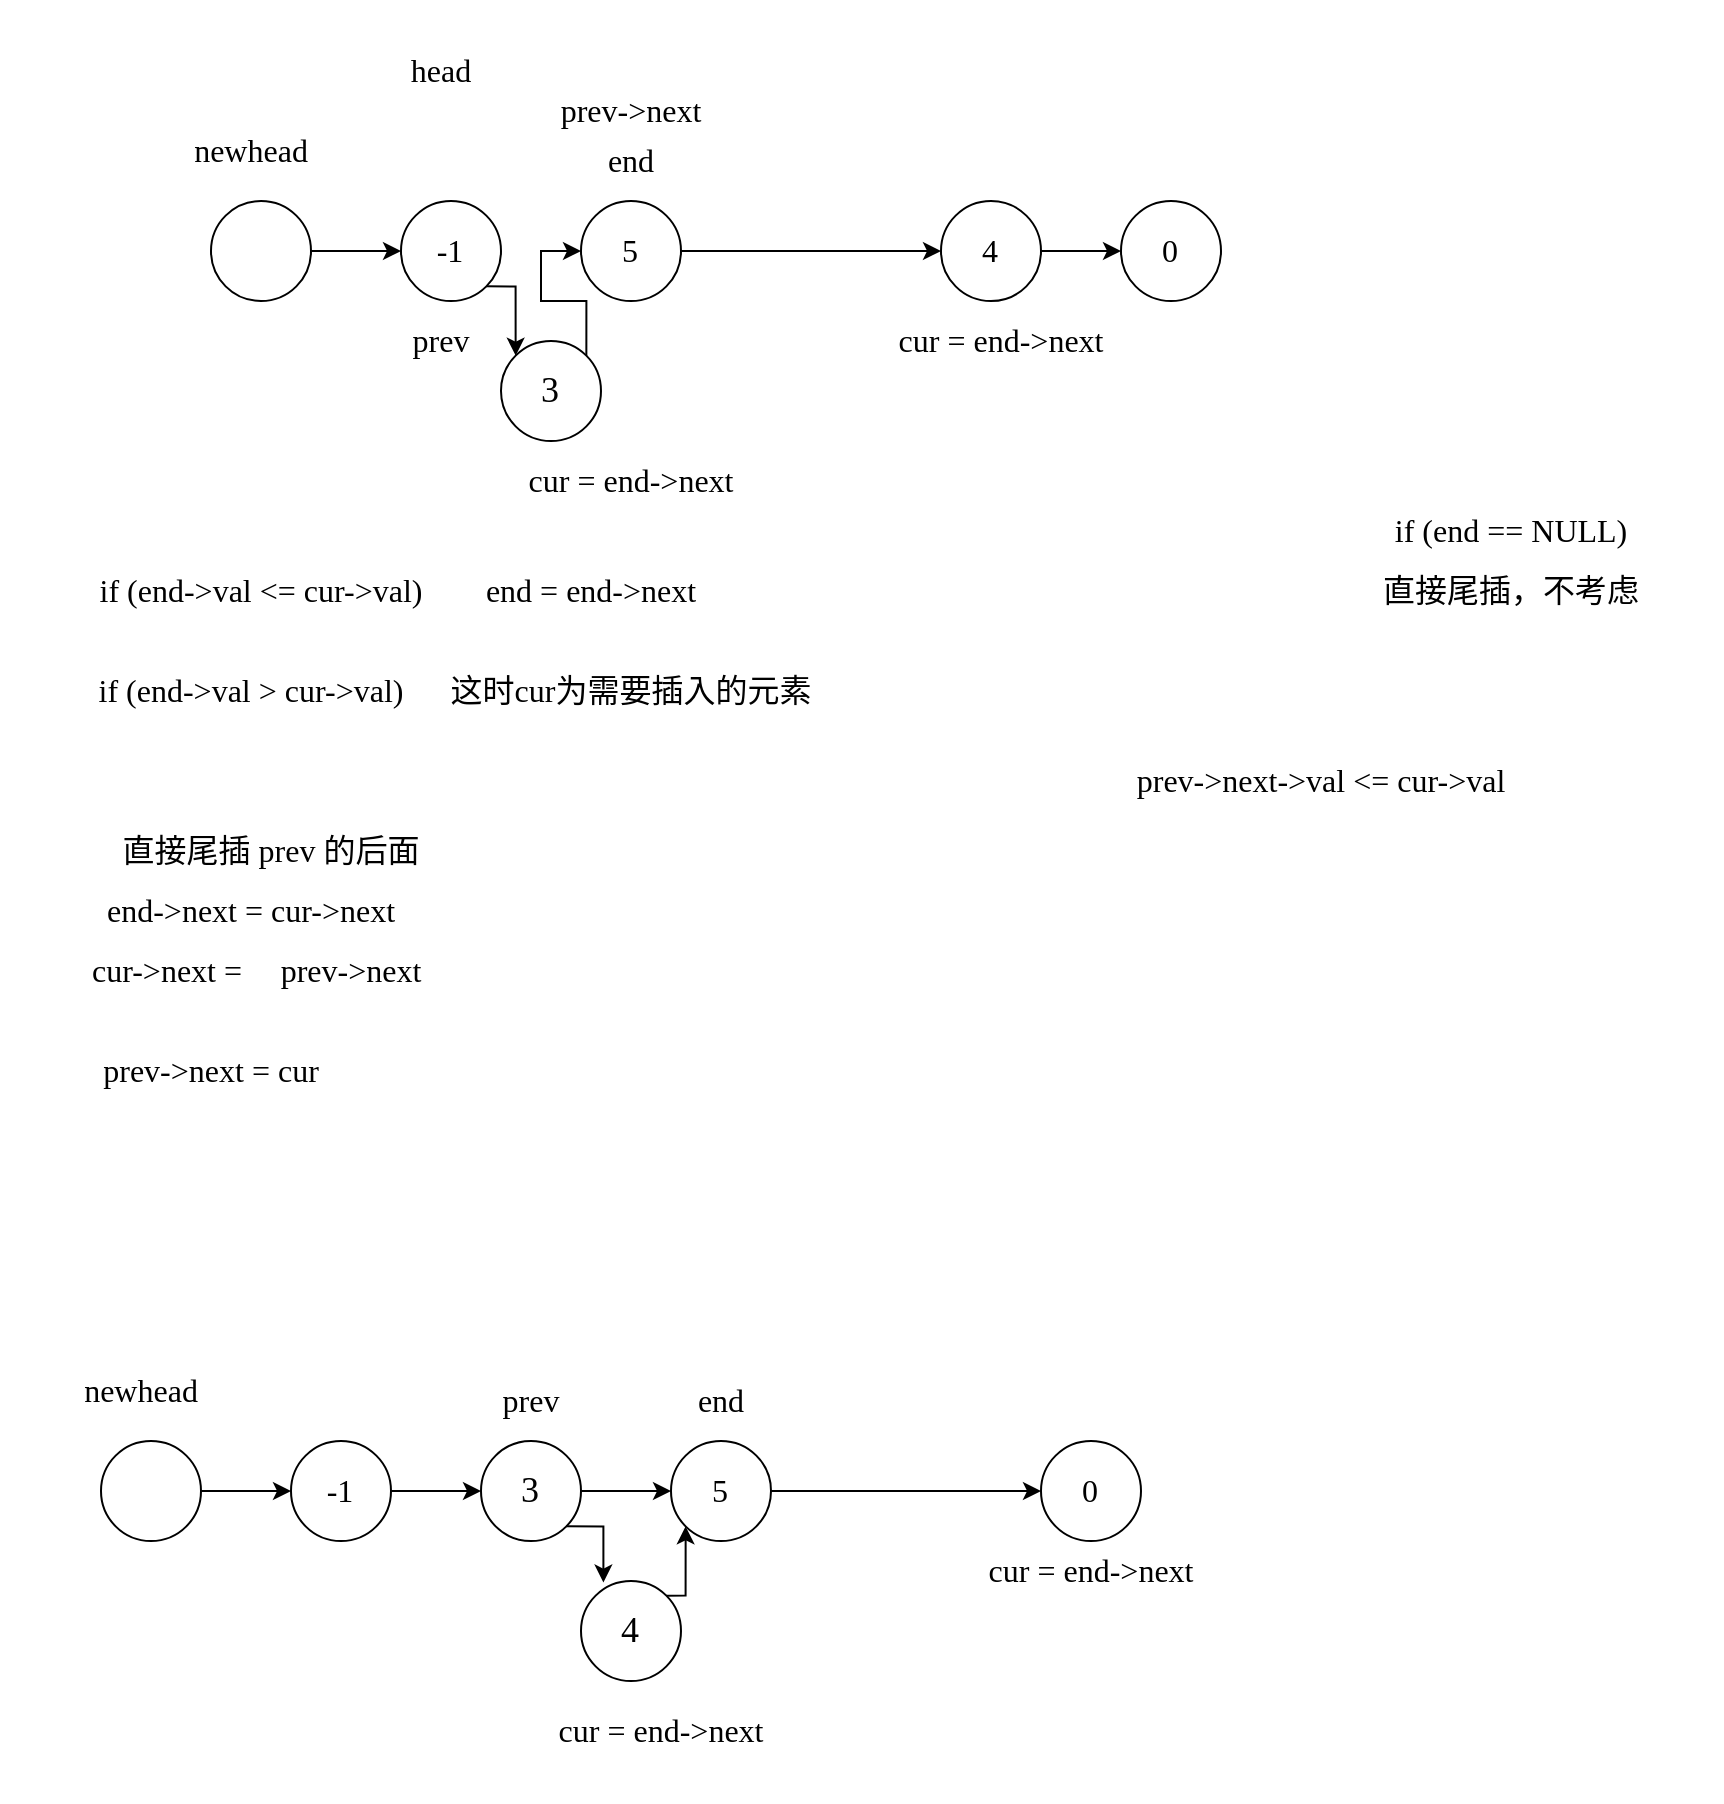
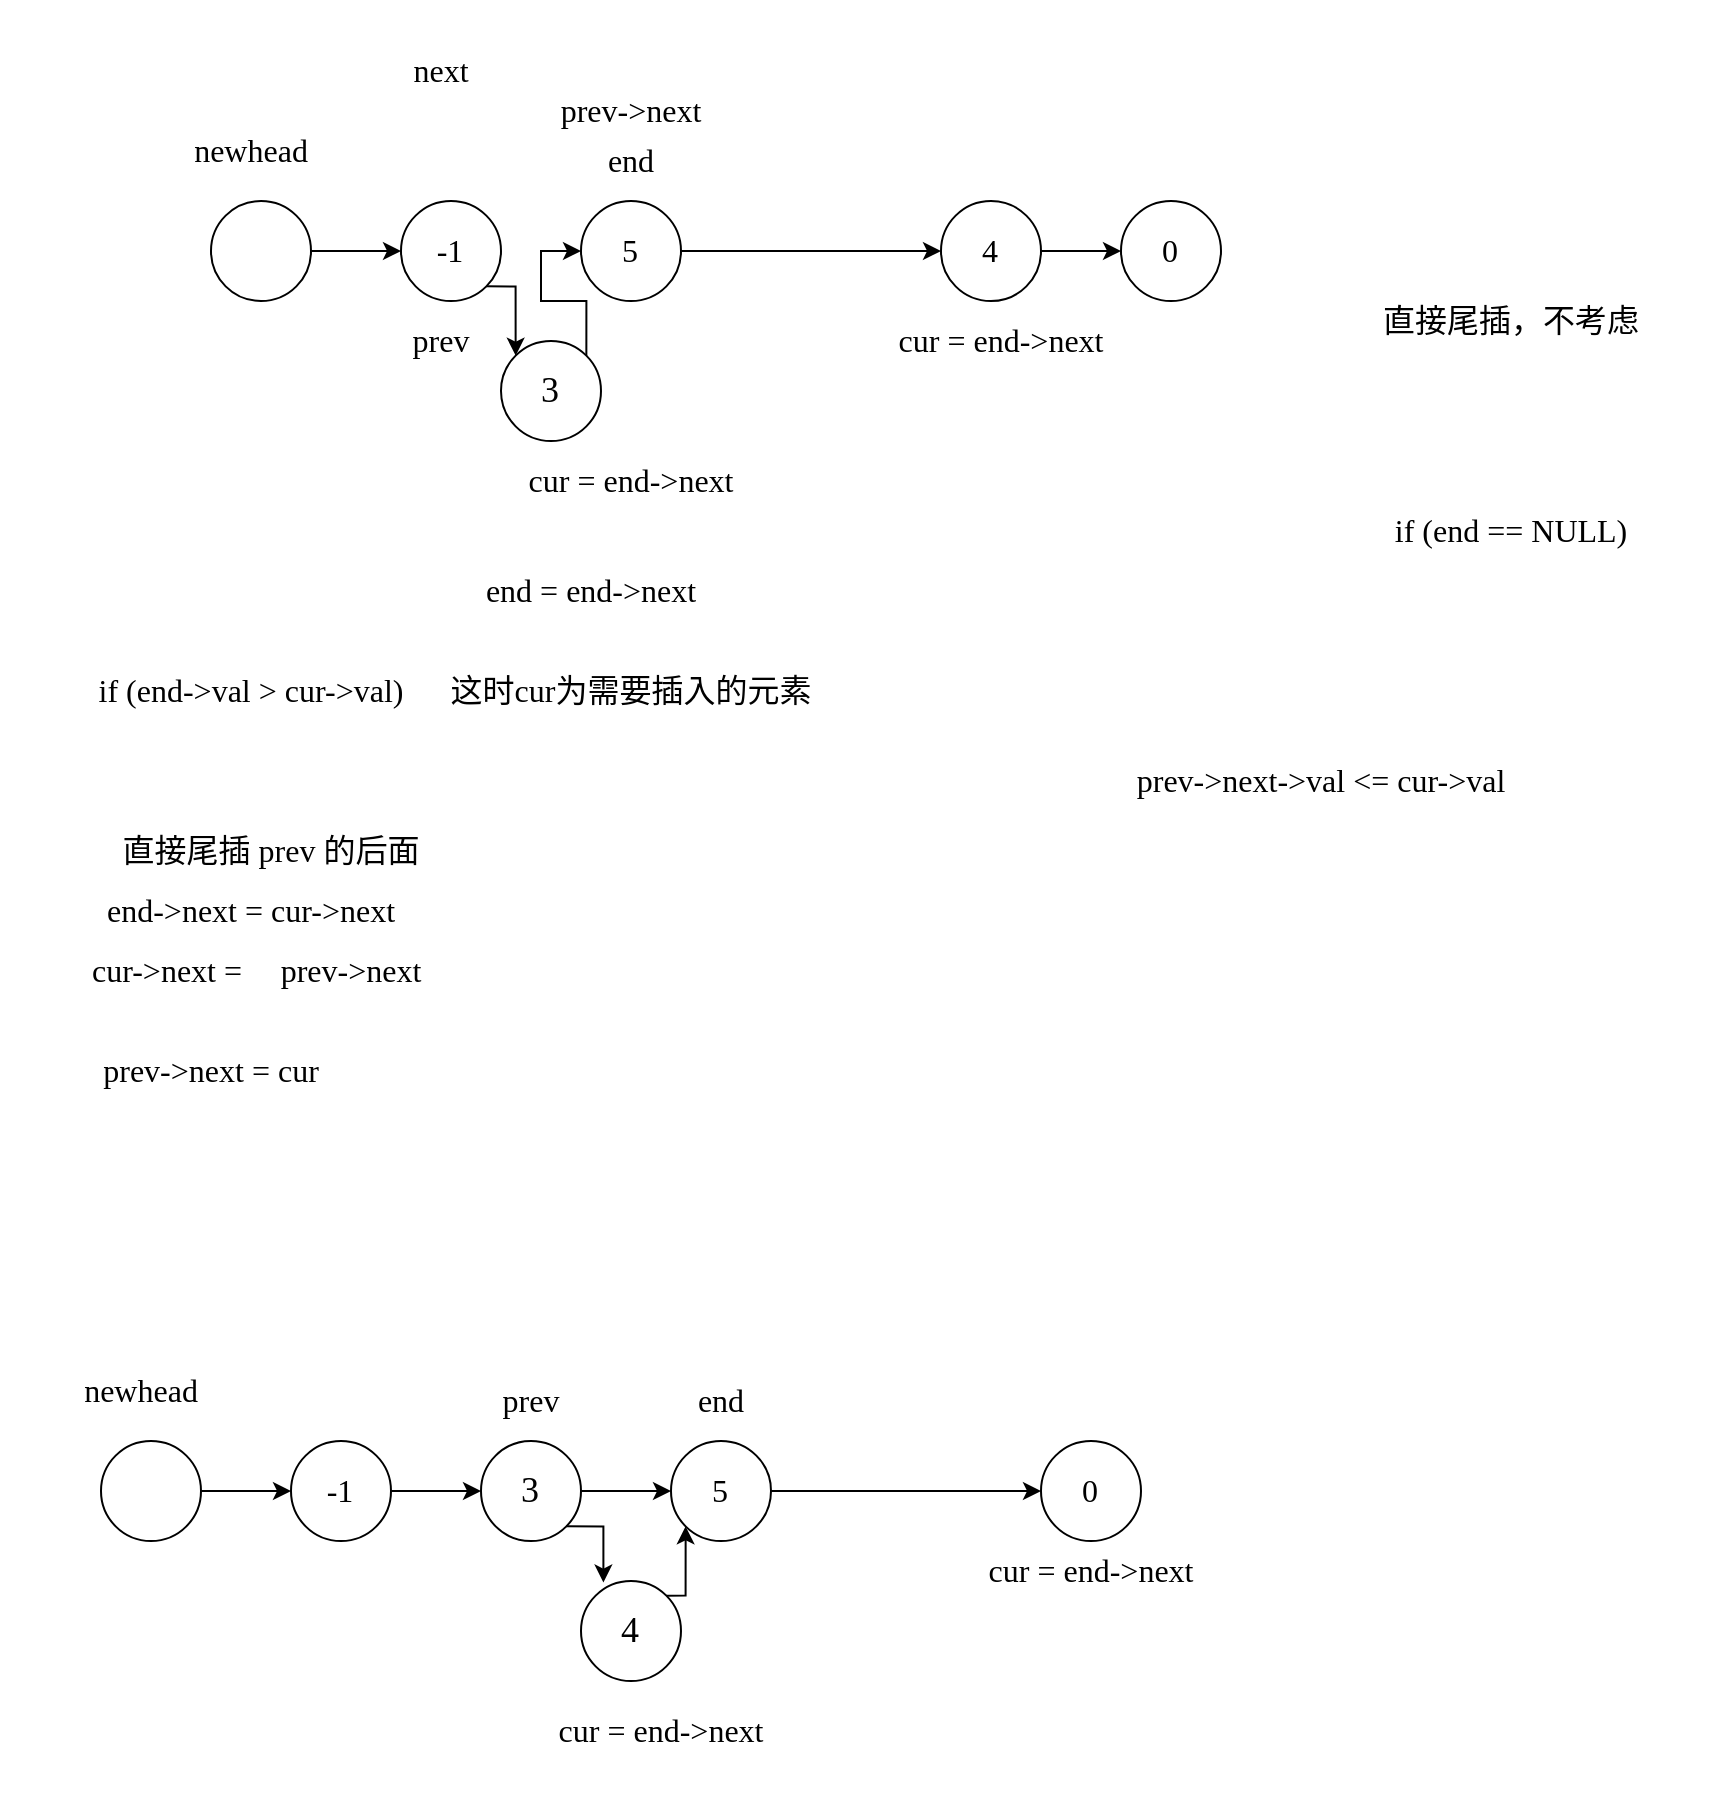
(442, 71) -> (442, 71)
(261, 591) -> none
(1511, 591) -> (1511, 321)
